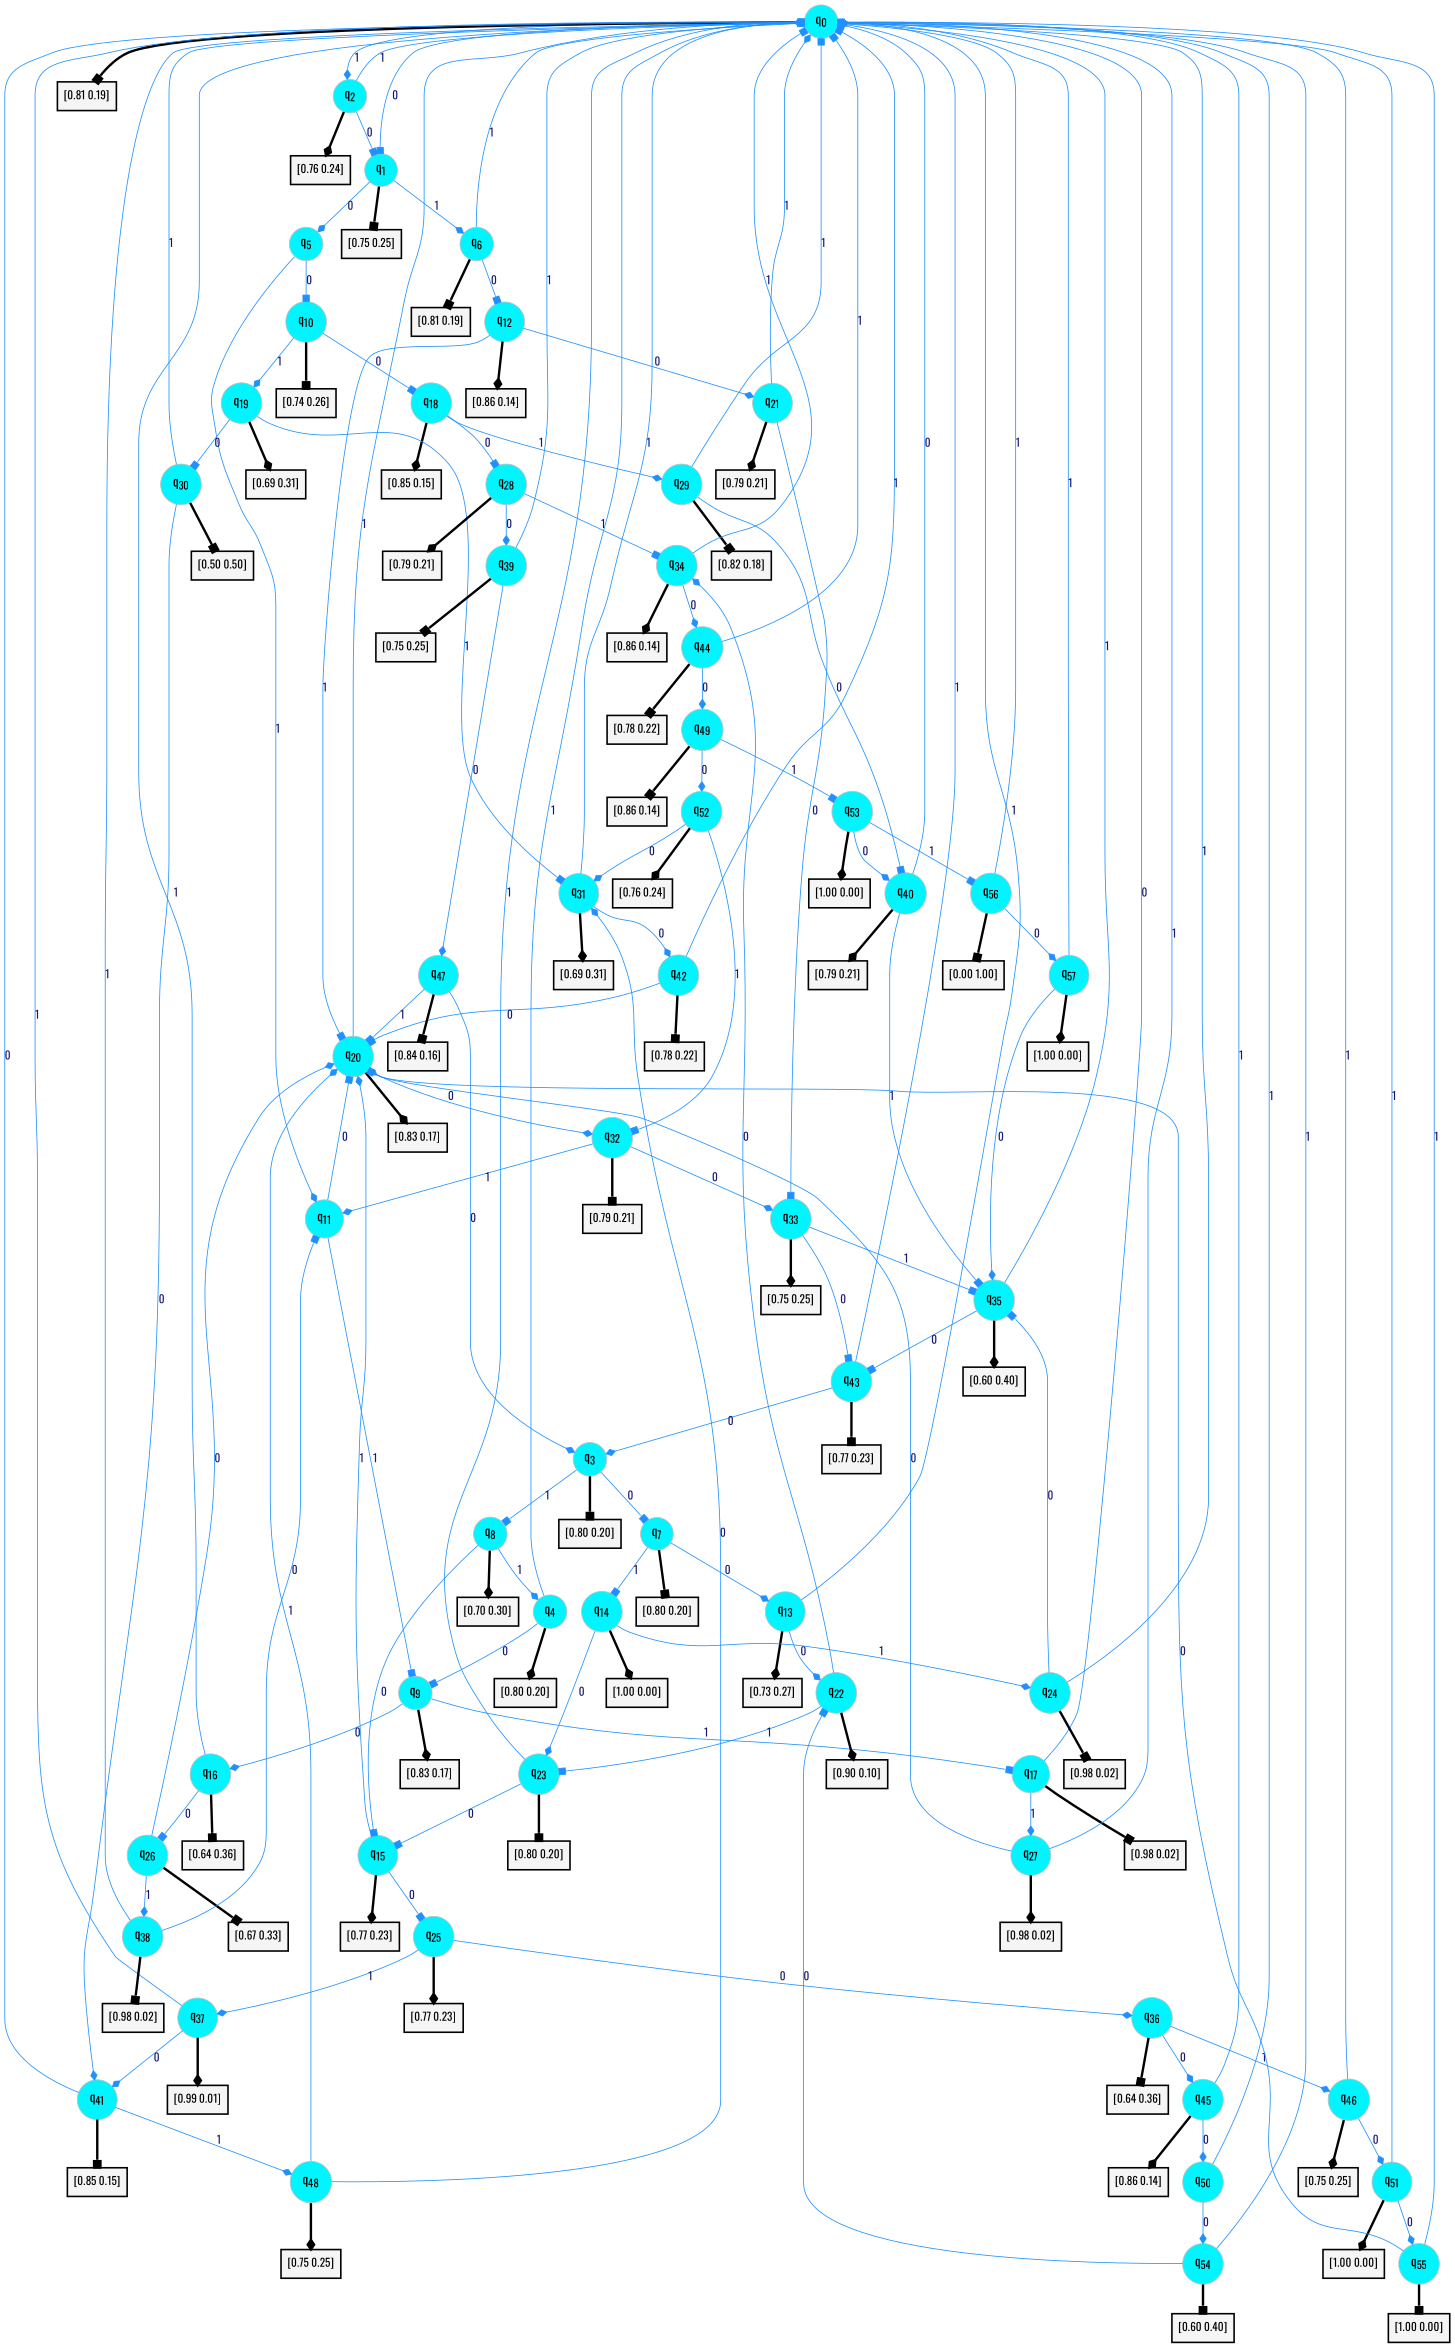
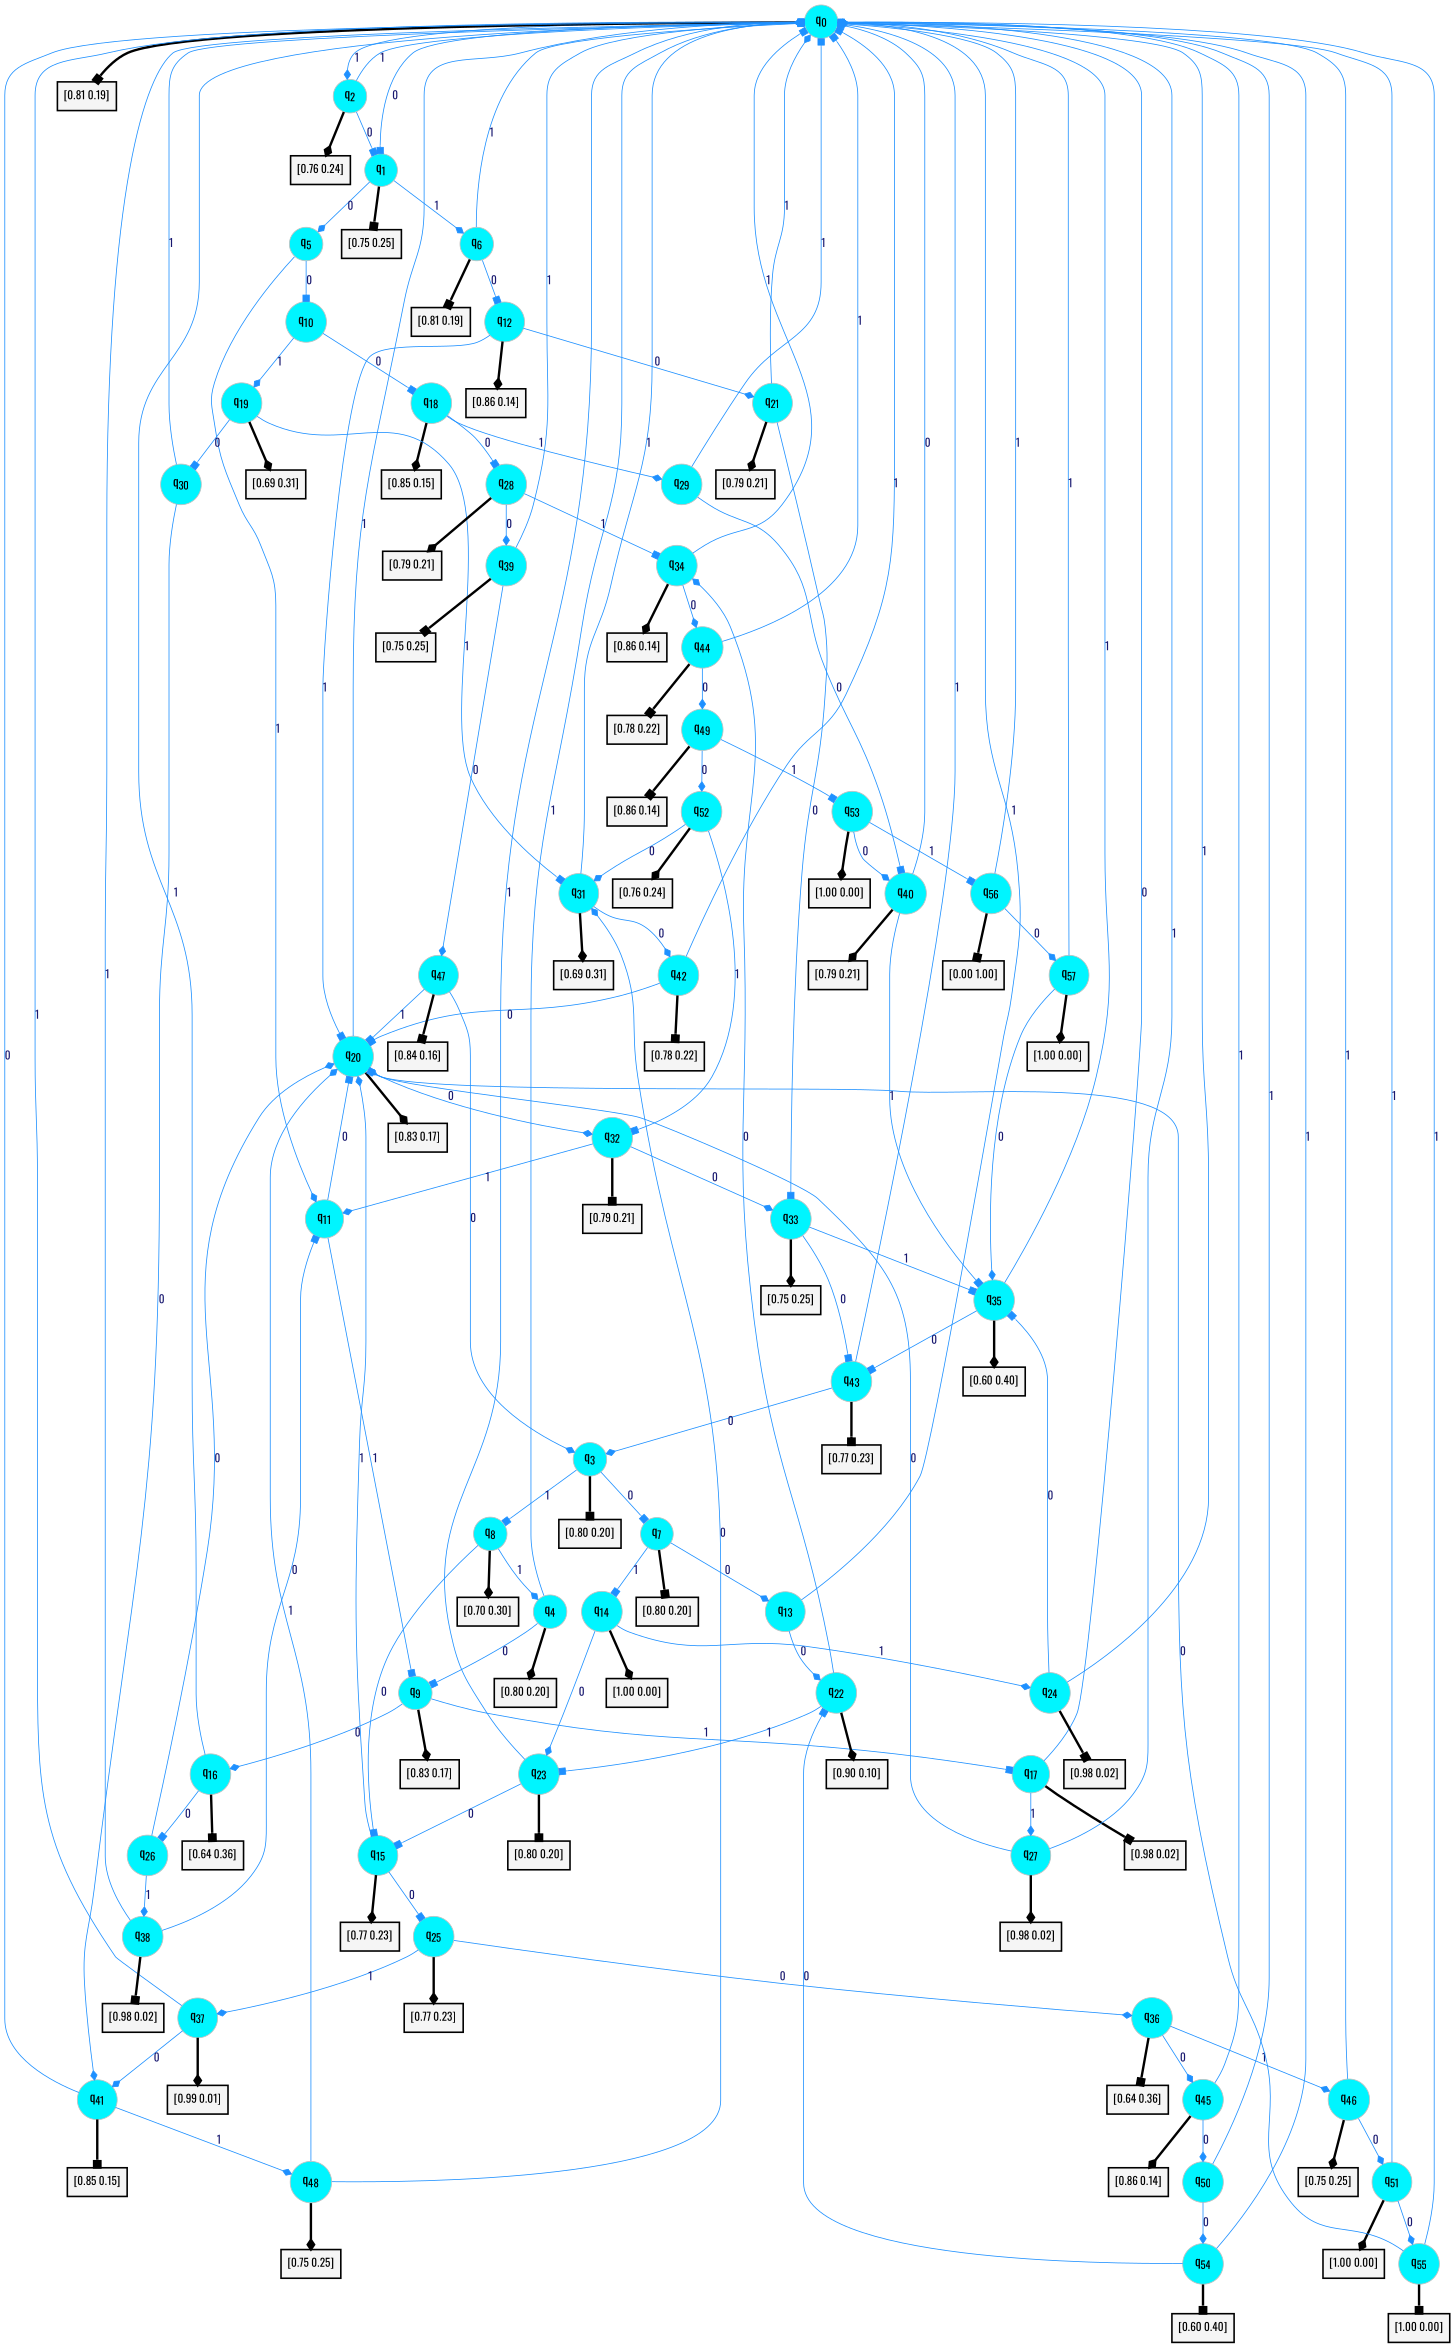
(306, 403) -> none
(222, 566) -> none
(741, 566) -> none
(773, 1693) -> none
(258, 1937) -> none
